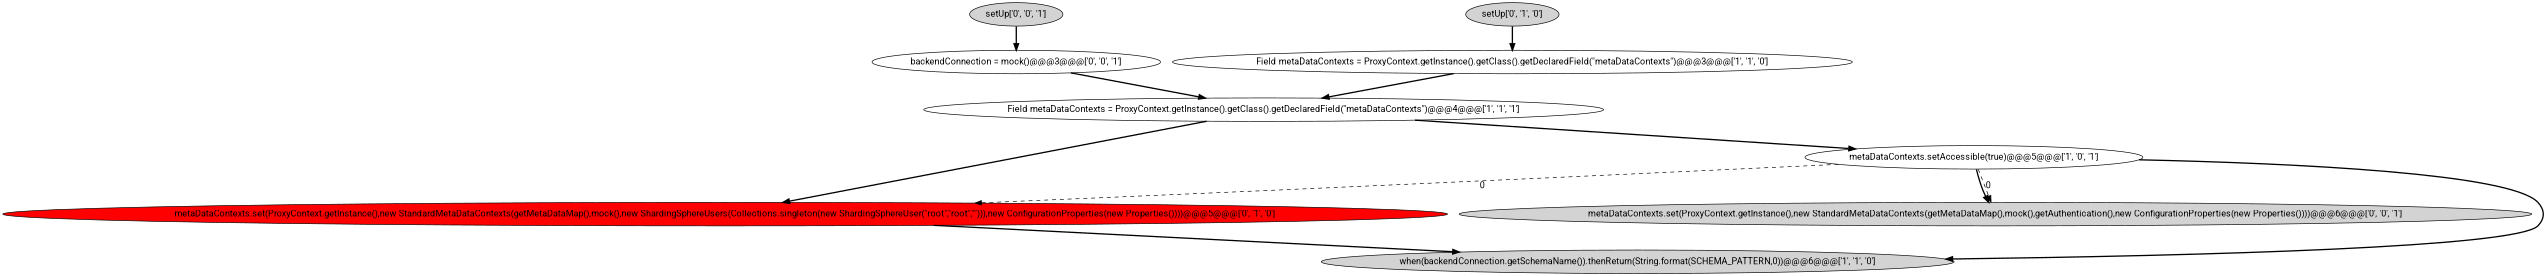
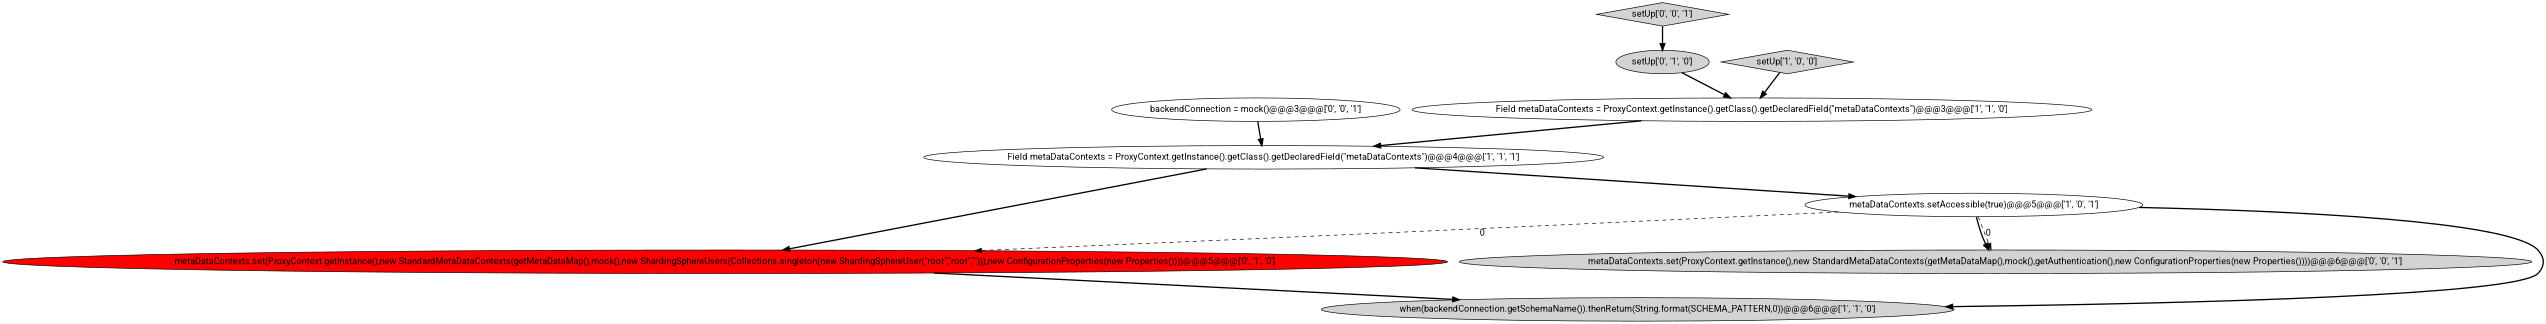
(1016, 14) -> (1663, 14)
(1016, 35) -> (1663, 35)
none -> (1787, 62)
